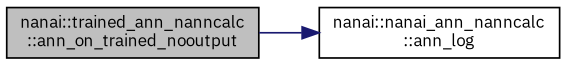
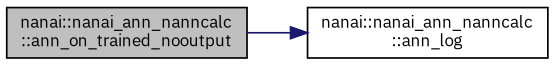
(133, 33) -> (127, 33)
